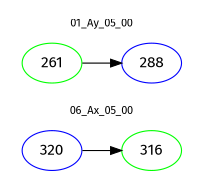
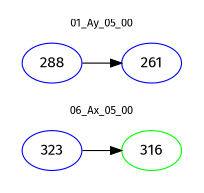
(52, 63) -> (152, 63)
(96, 63) -> (96, 63)
(52, 151) -> (52, 151)
